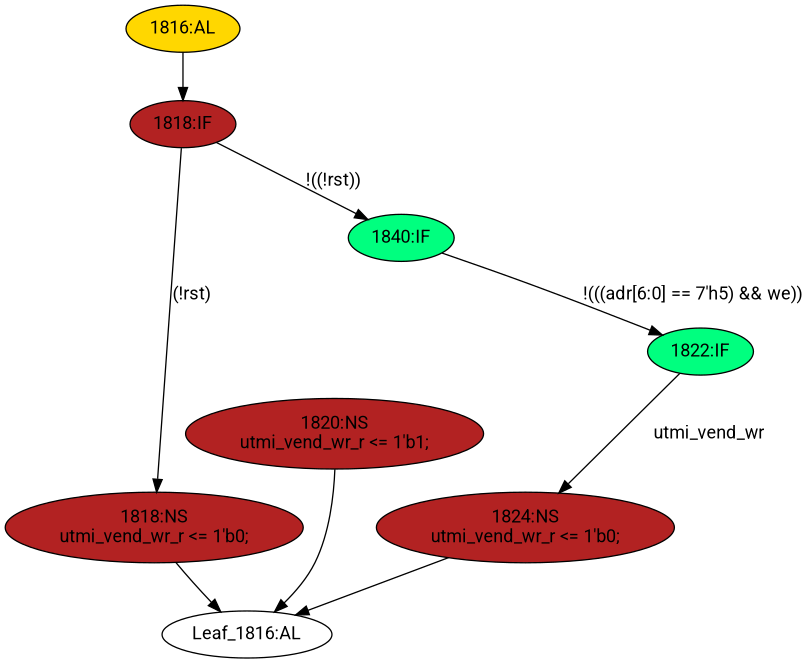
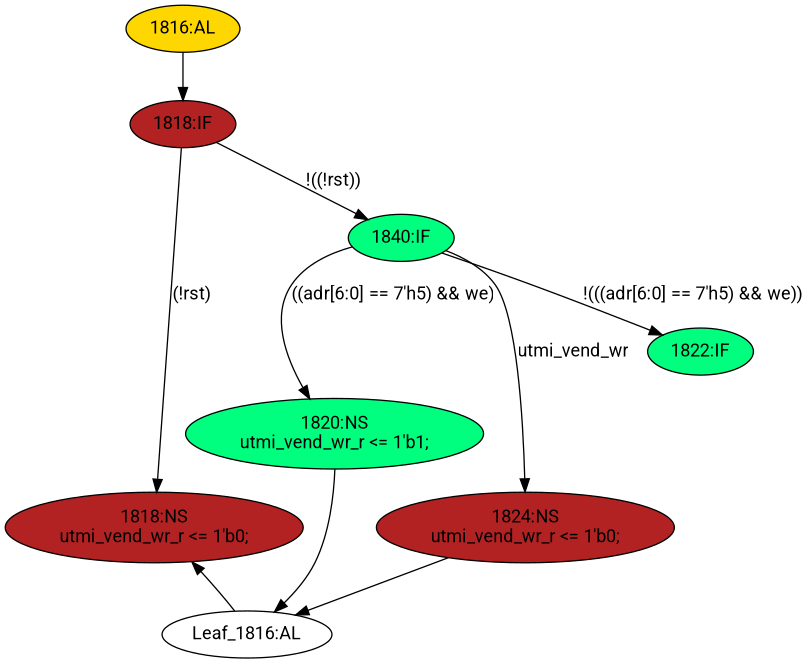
none -> (284, 301)
(624, 429) -> (515, 350)
(335, 434) -> (335, 434)
(193, 583) -> (218, 591)
